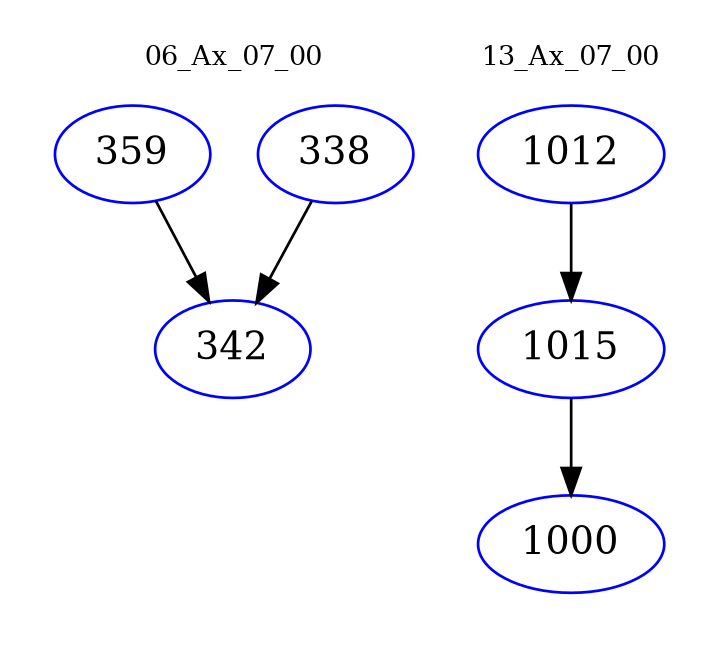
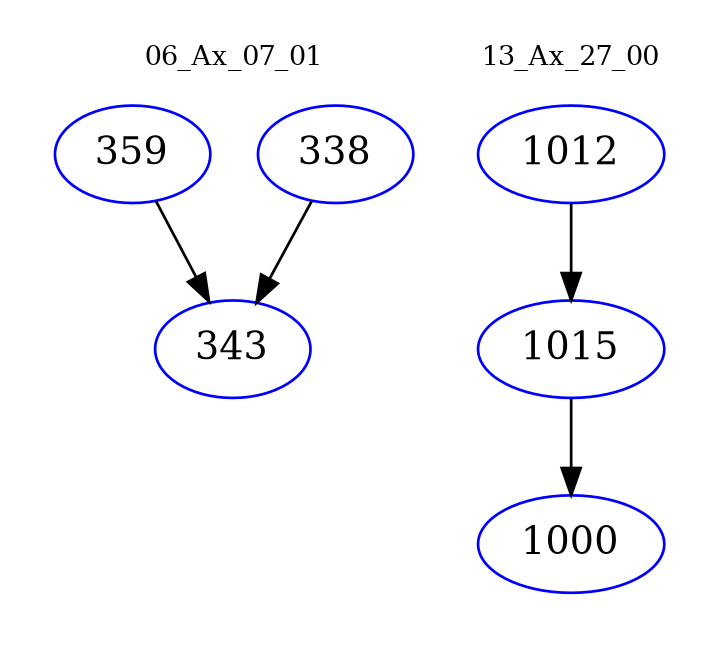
(234, 58) -> (234, 58)
(571, 58) -> (571, 58)
(233, 349) -> (233, 349)
